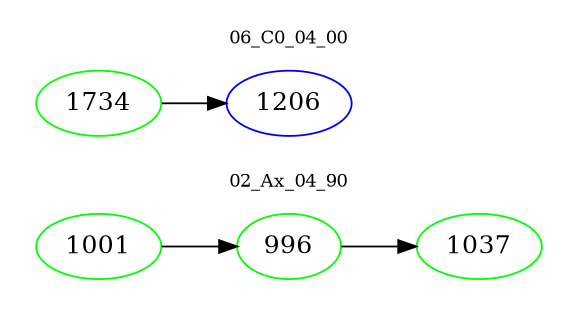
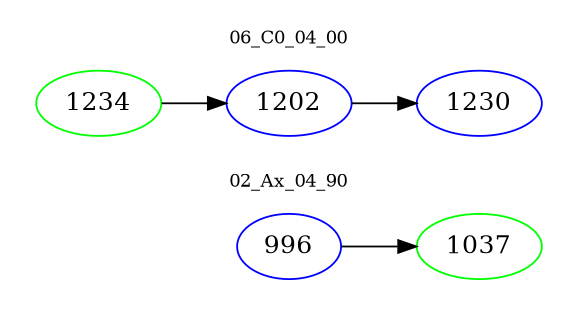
(99, 103) -> (99, 103)
(289, 103) -> (289, 103)
none -> (479, 103)
(99, 246) -> none
(289, 246) -> (289, 246)
